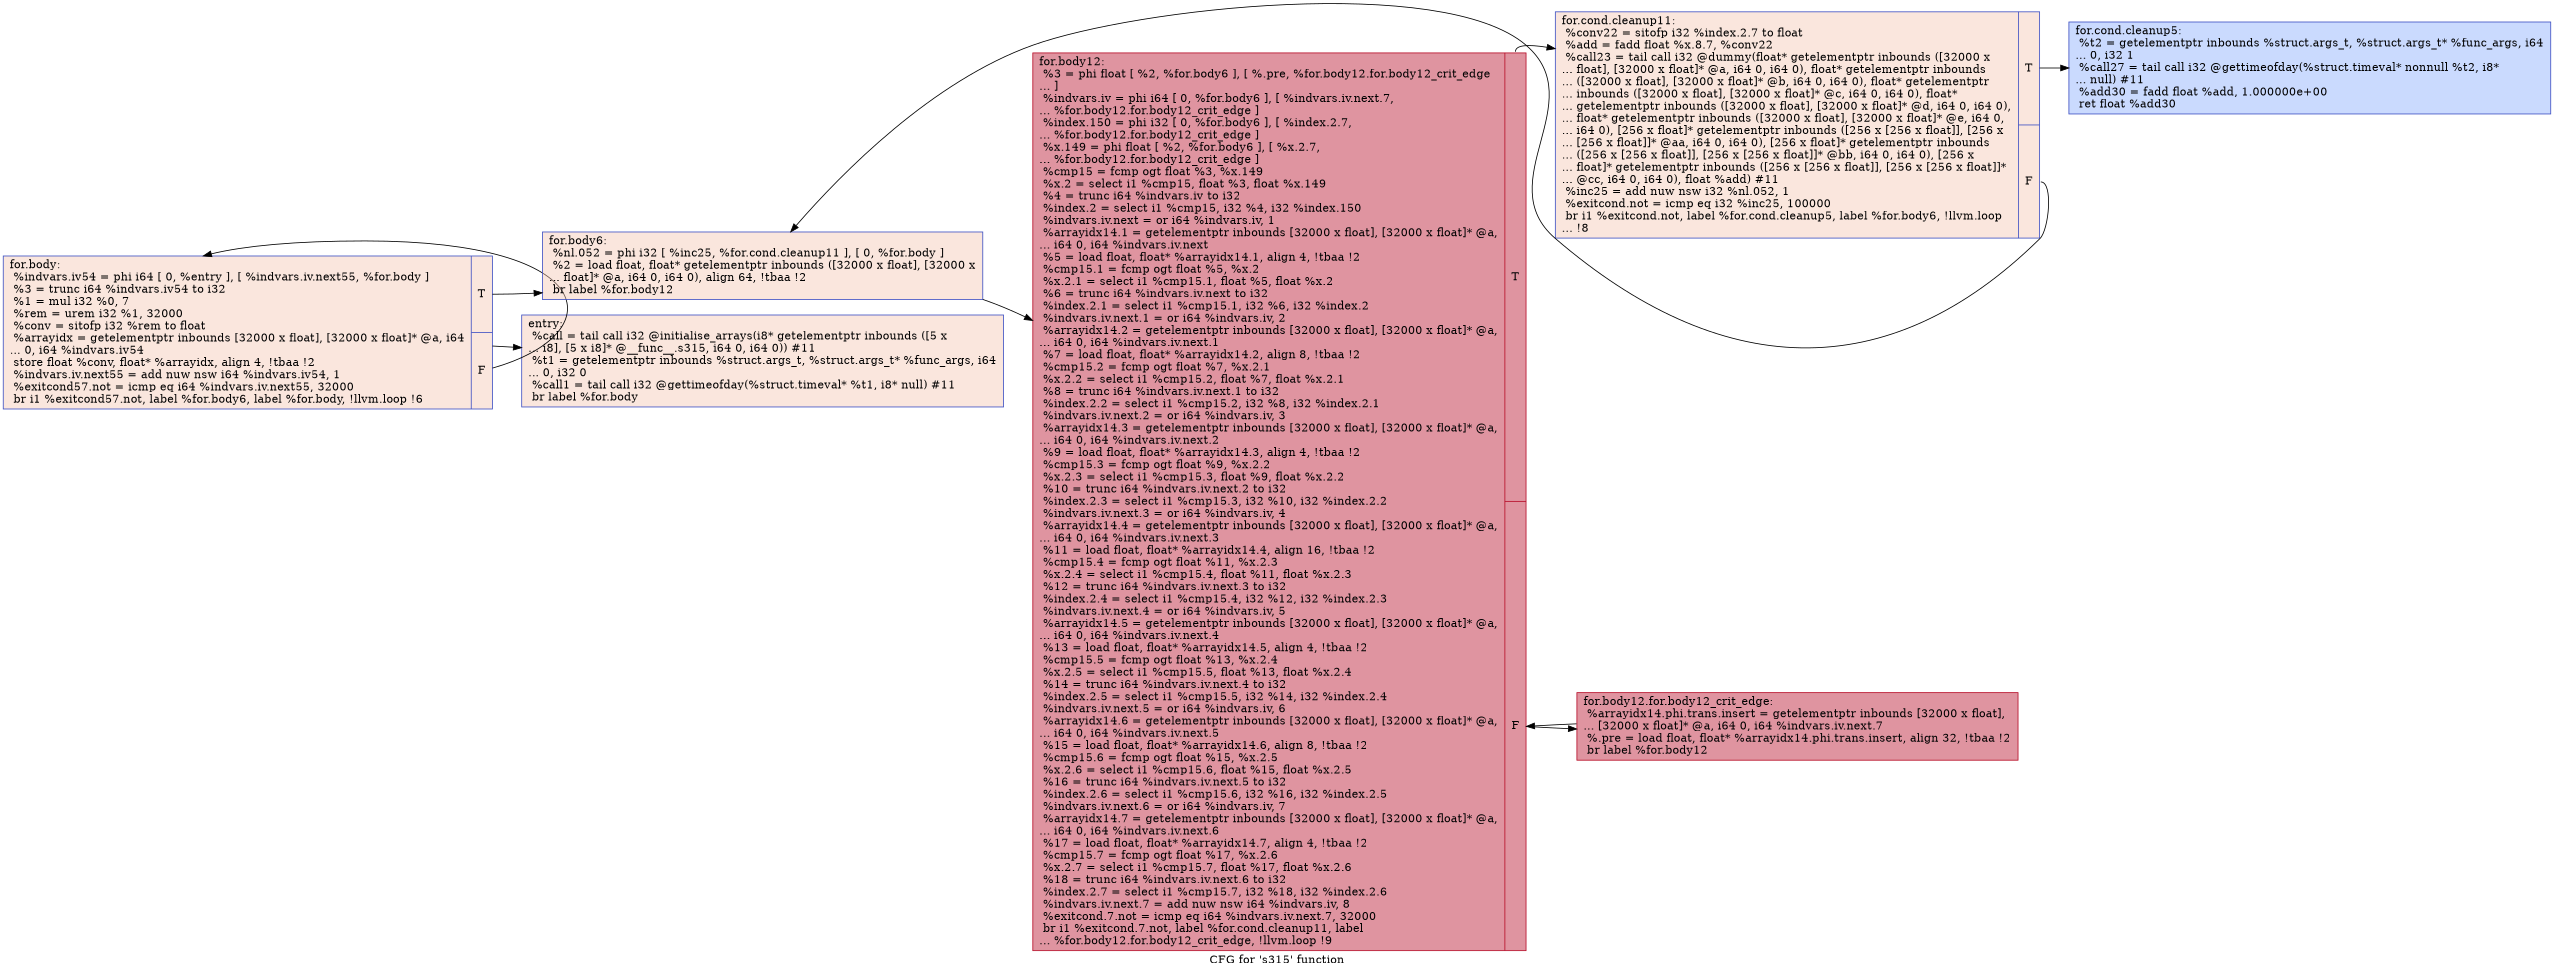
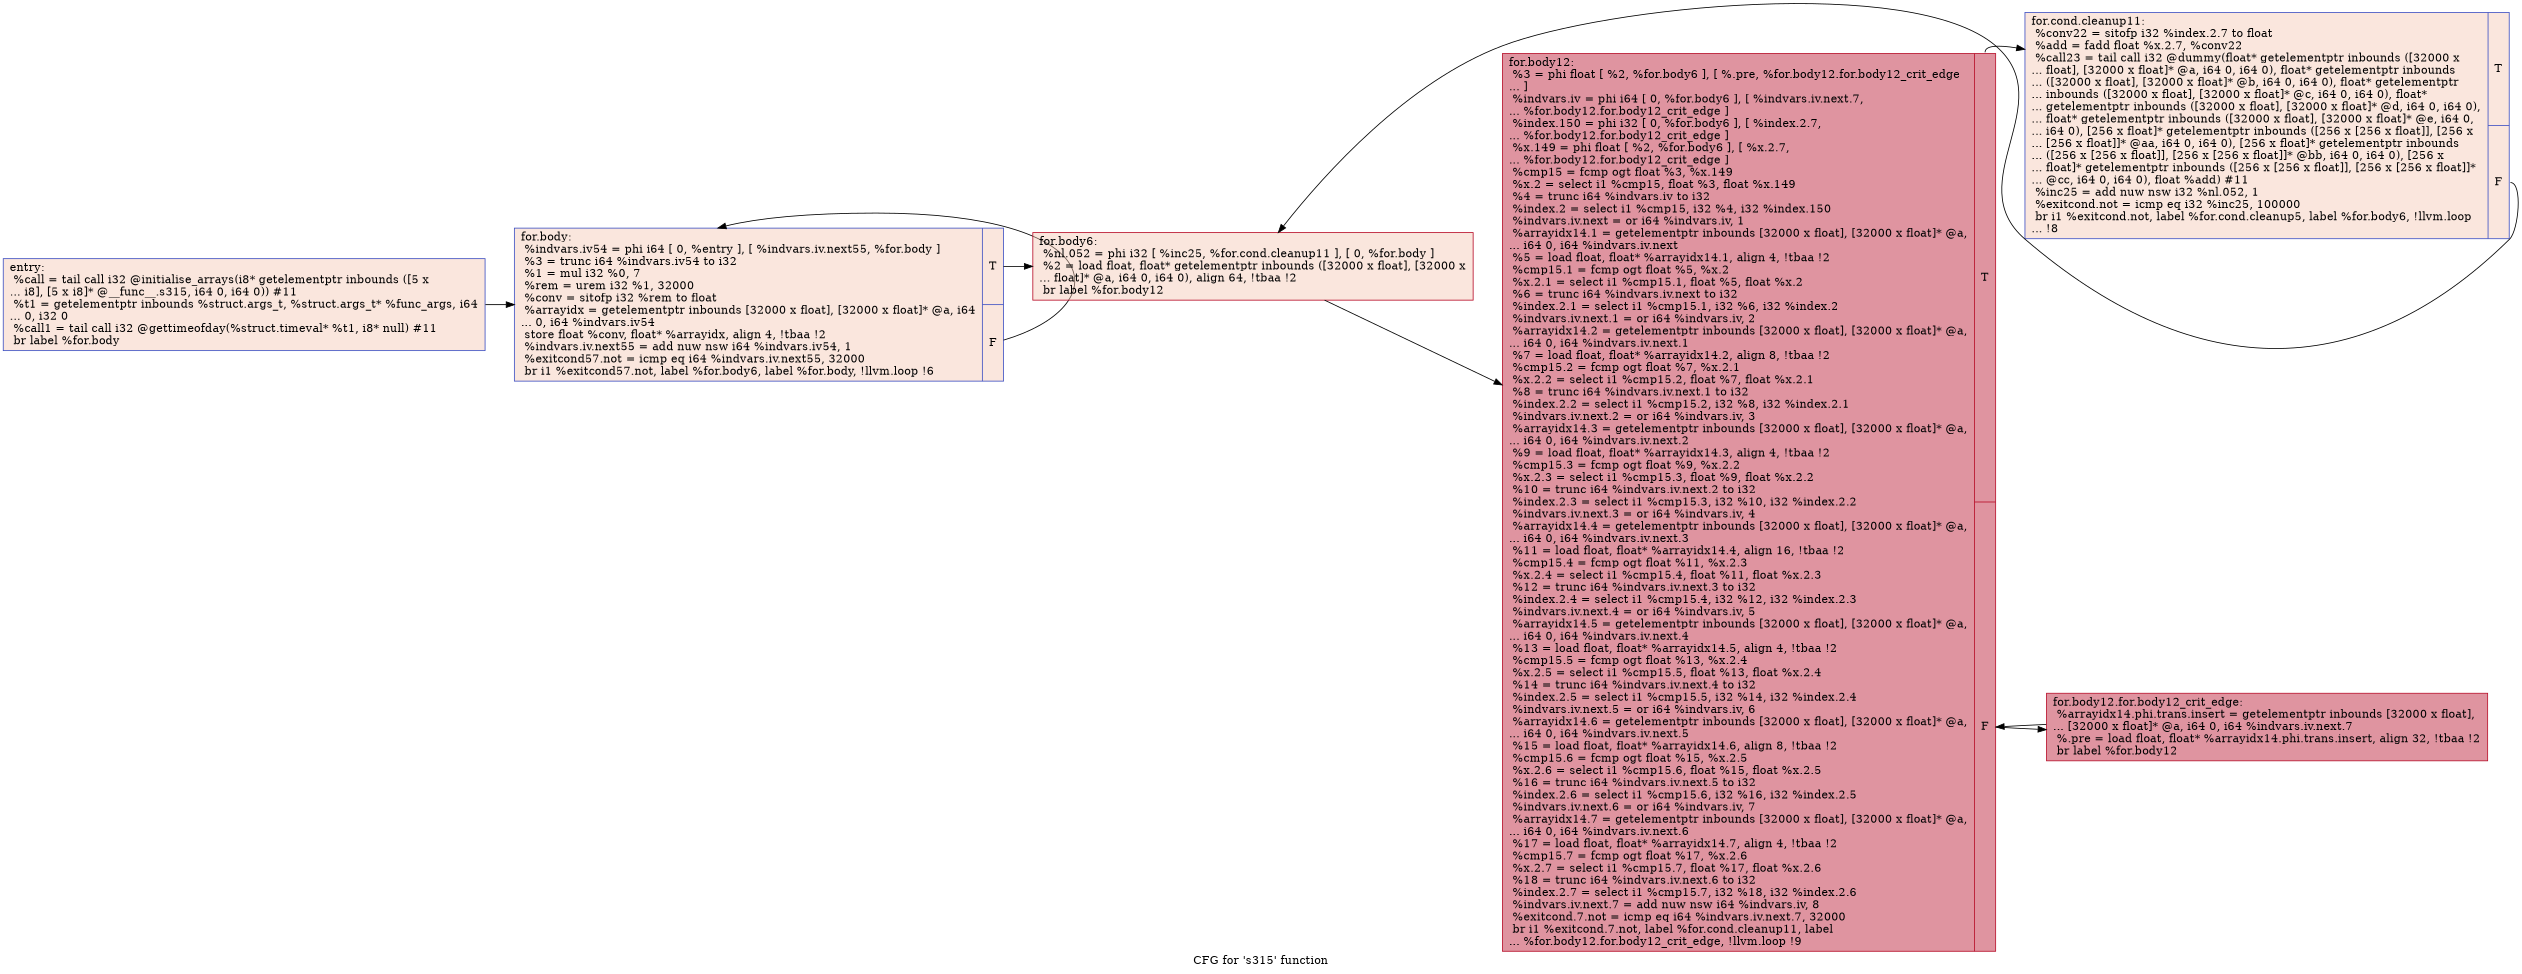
(1668, 45) -> (2137, 46)
(2310, 68) -> none
(763, 266) -> (1253, 266)
(503, 347) -> (496, 305)
